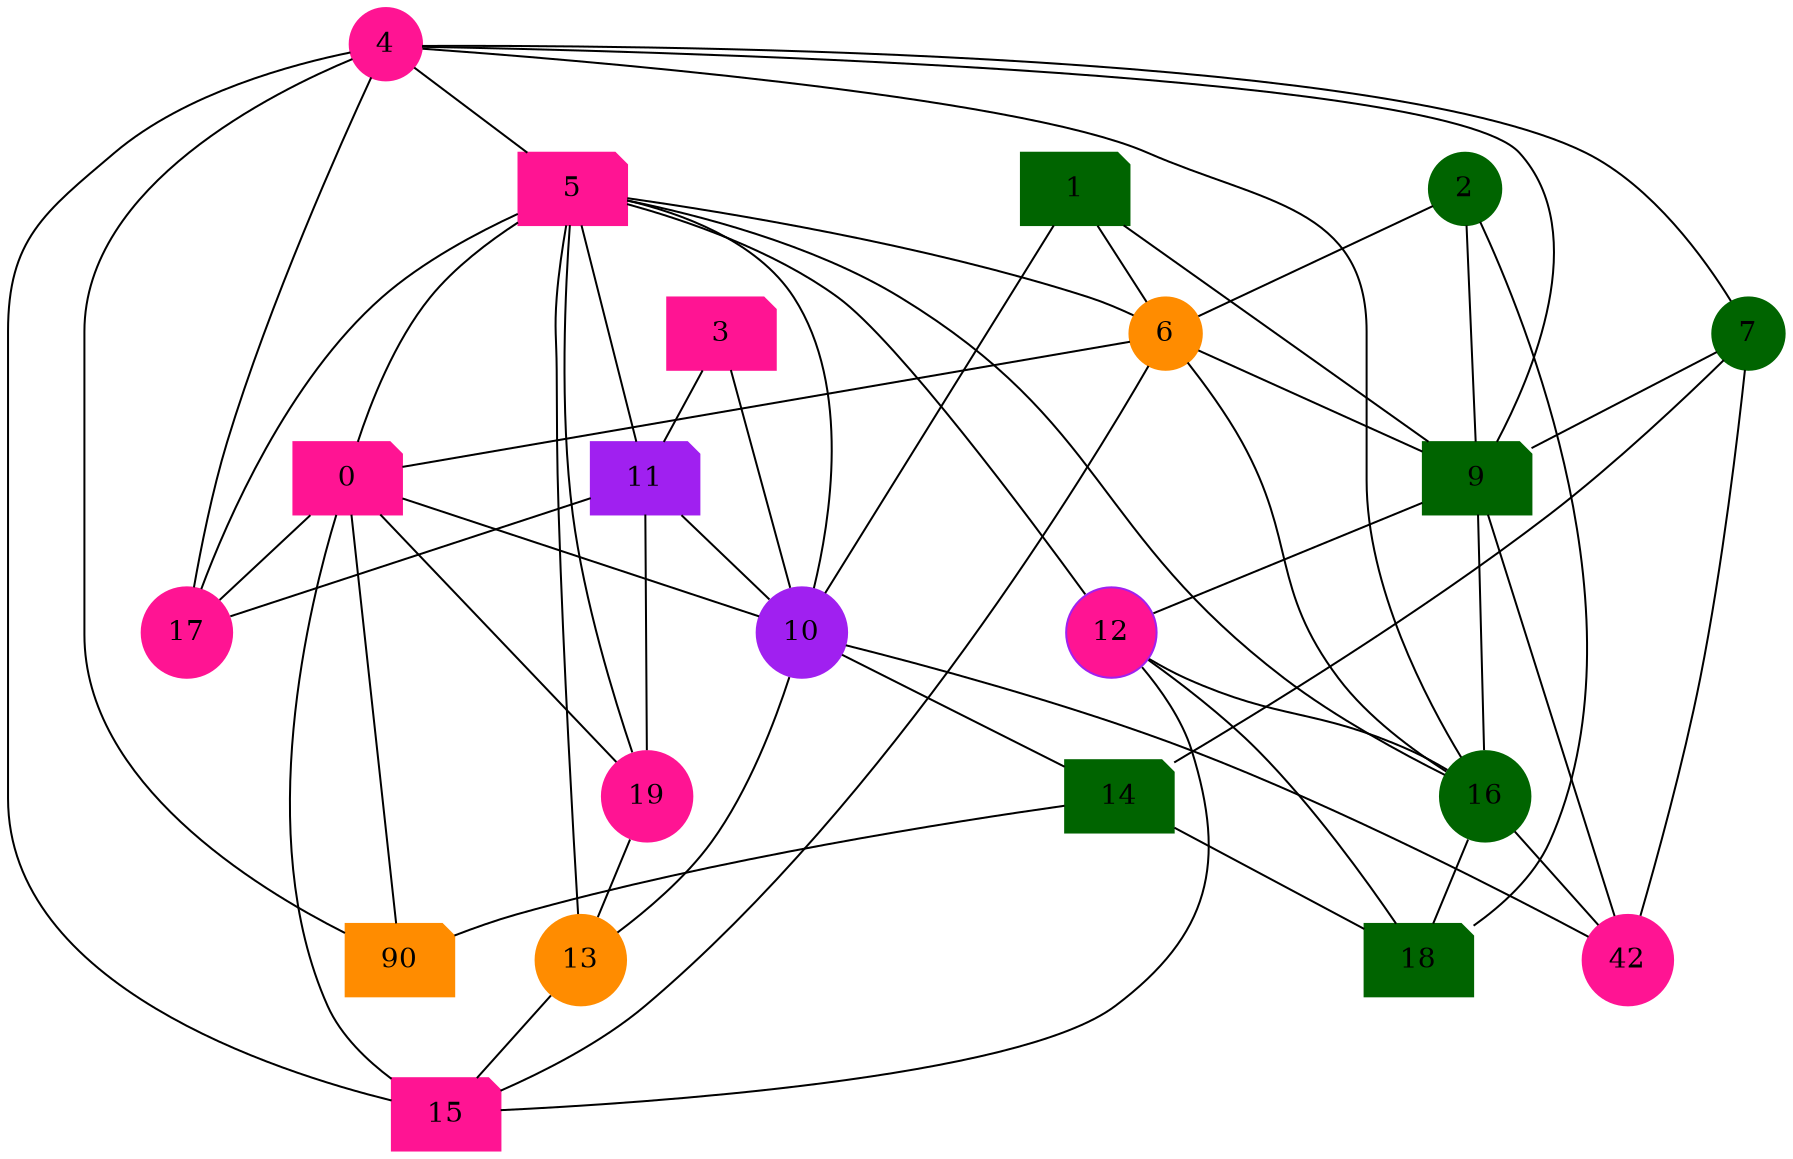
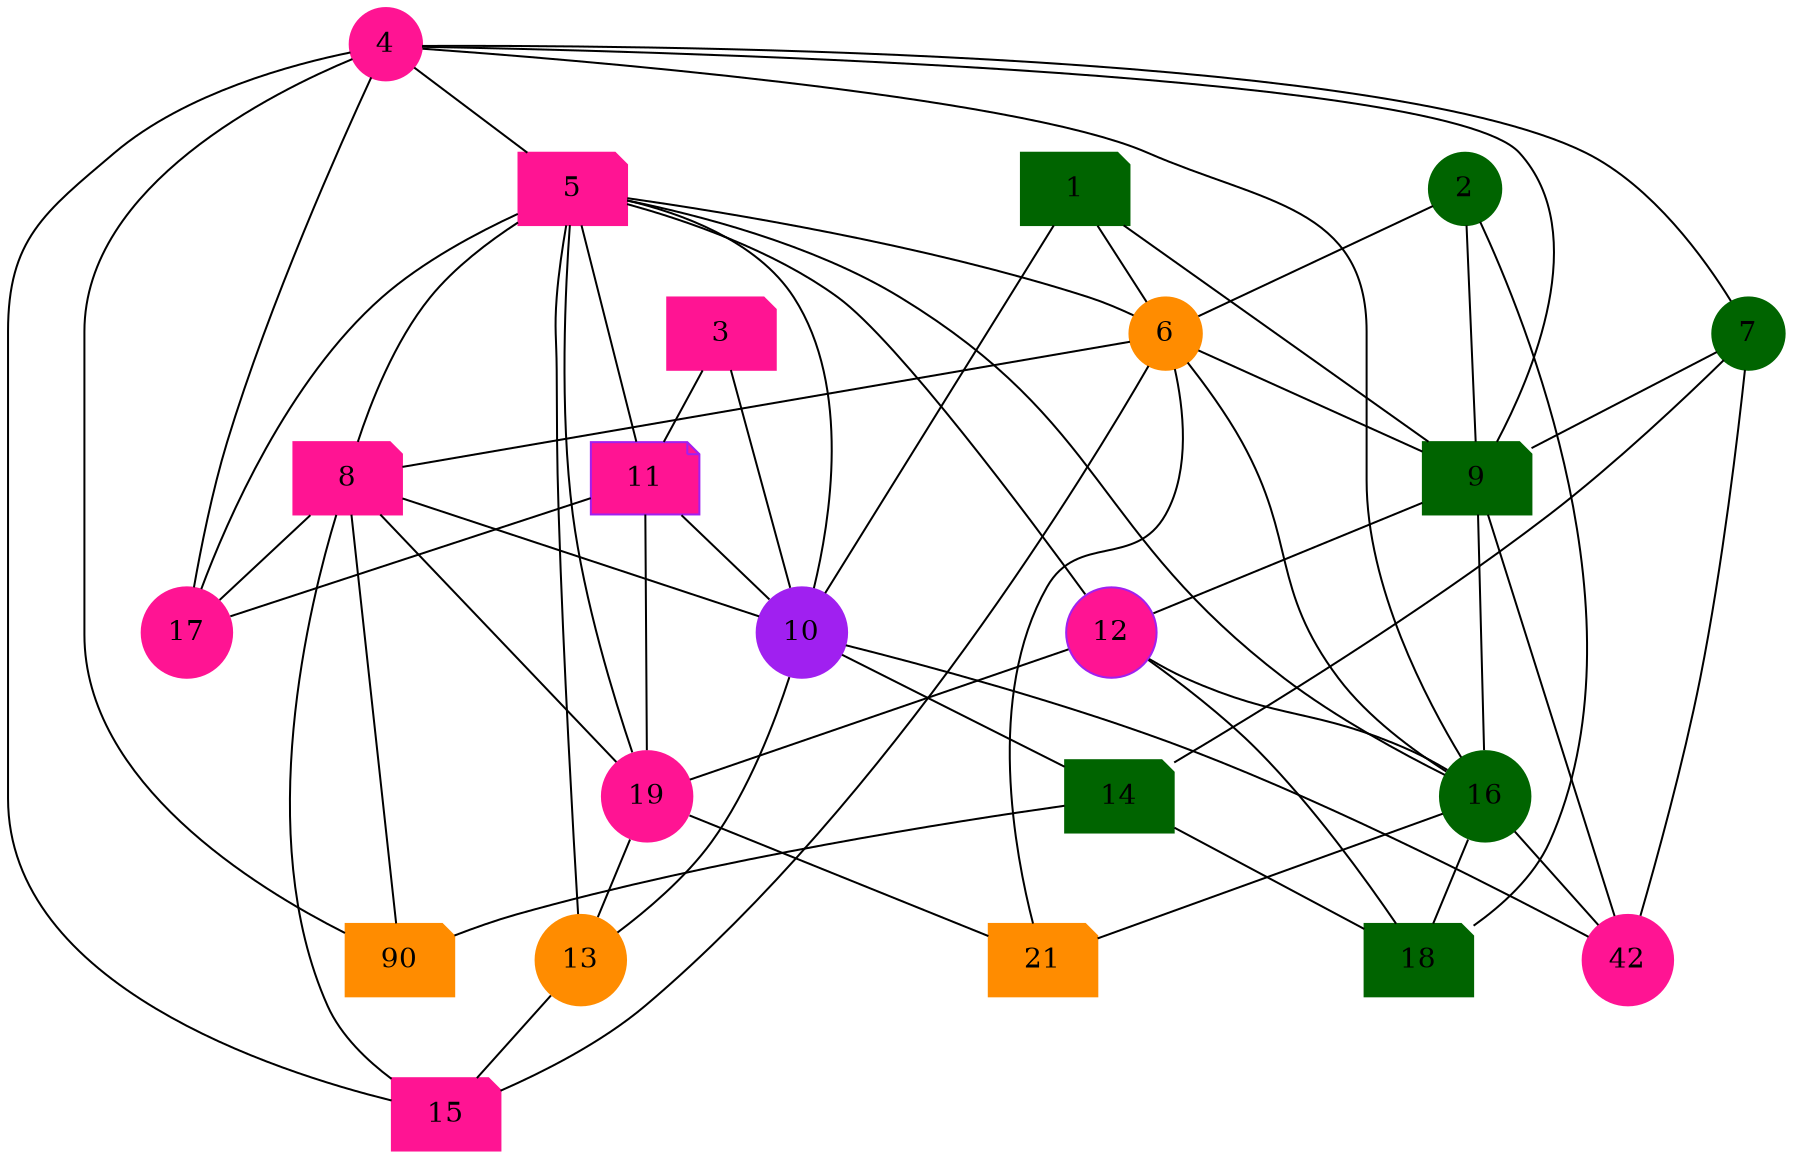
(348, 478) -> (348, 478)
(645, 478) -> (645, 478)
none -> (1043, 960)
(1004, 1050) -> (879, 714)
